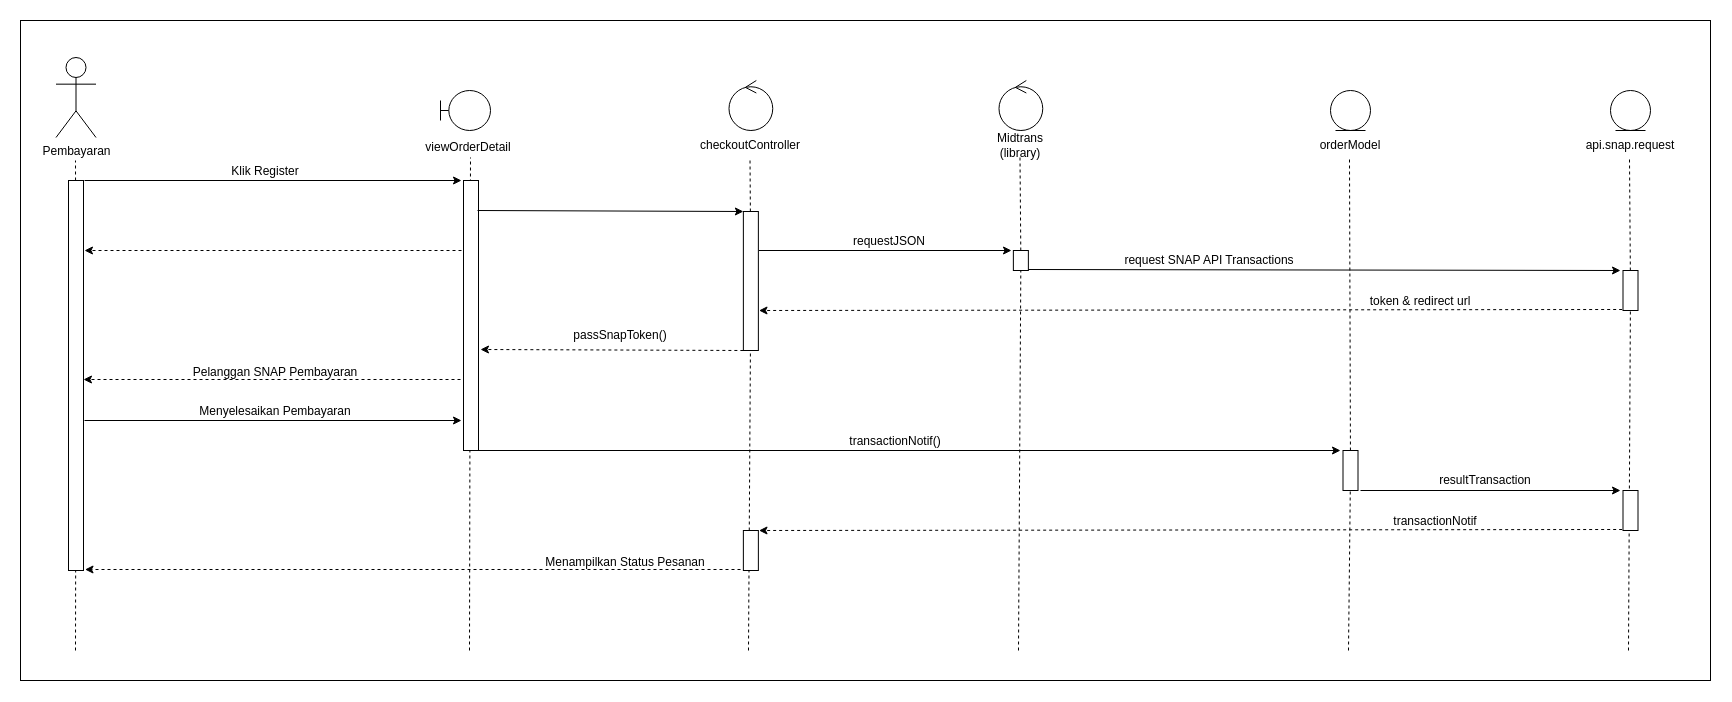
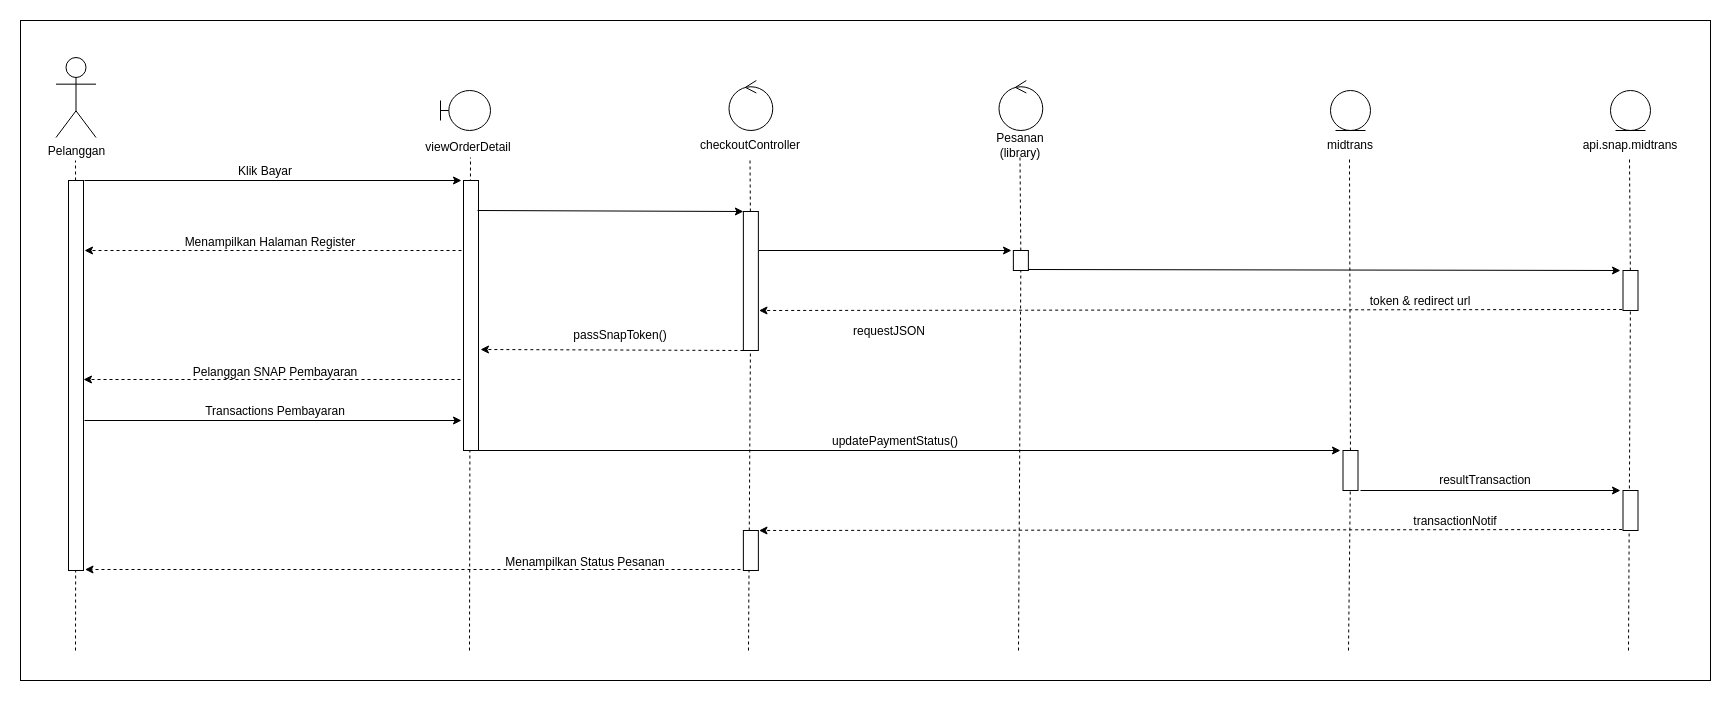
(1021, 146) -> (1021, 146)
(1351, 146) -> (1351, 146)
(1631, 146) -> (1631, 146)
(77, 152) -> (77, 152)
(266, 172) -> (266, 172)
(889, 242) -> (889, 332)
none -> (271, 243)
(1209, 261) -> none
(276, 412) -> (276, 412)
(896, 442) -> (896, 442)
(1436, 522) -> (1456, 522)
(626, 563) -> (586, 563)
